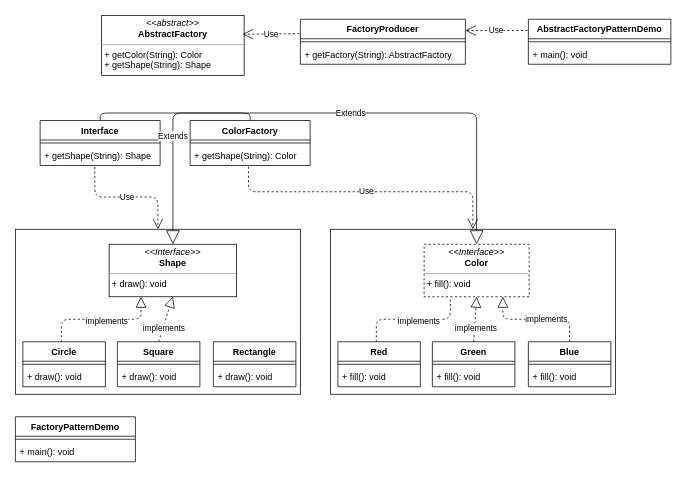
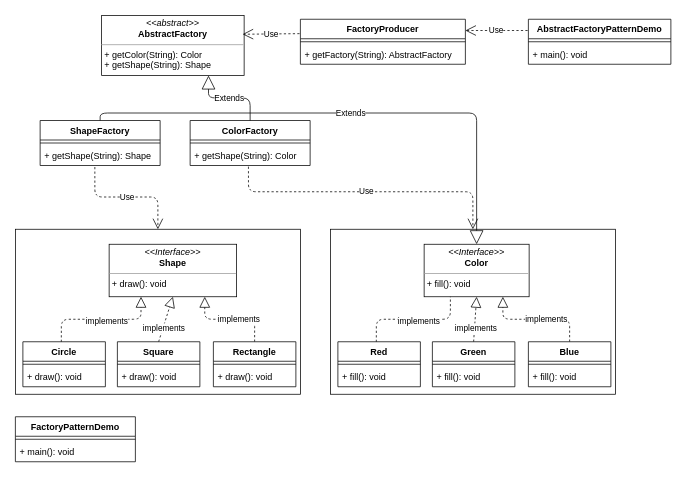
(100, 131) -> (100, 131)
(173, 171) -> (233, 98)
(477, 270) -> (477, 270)
none -> (235, 319)
